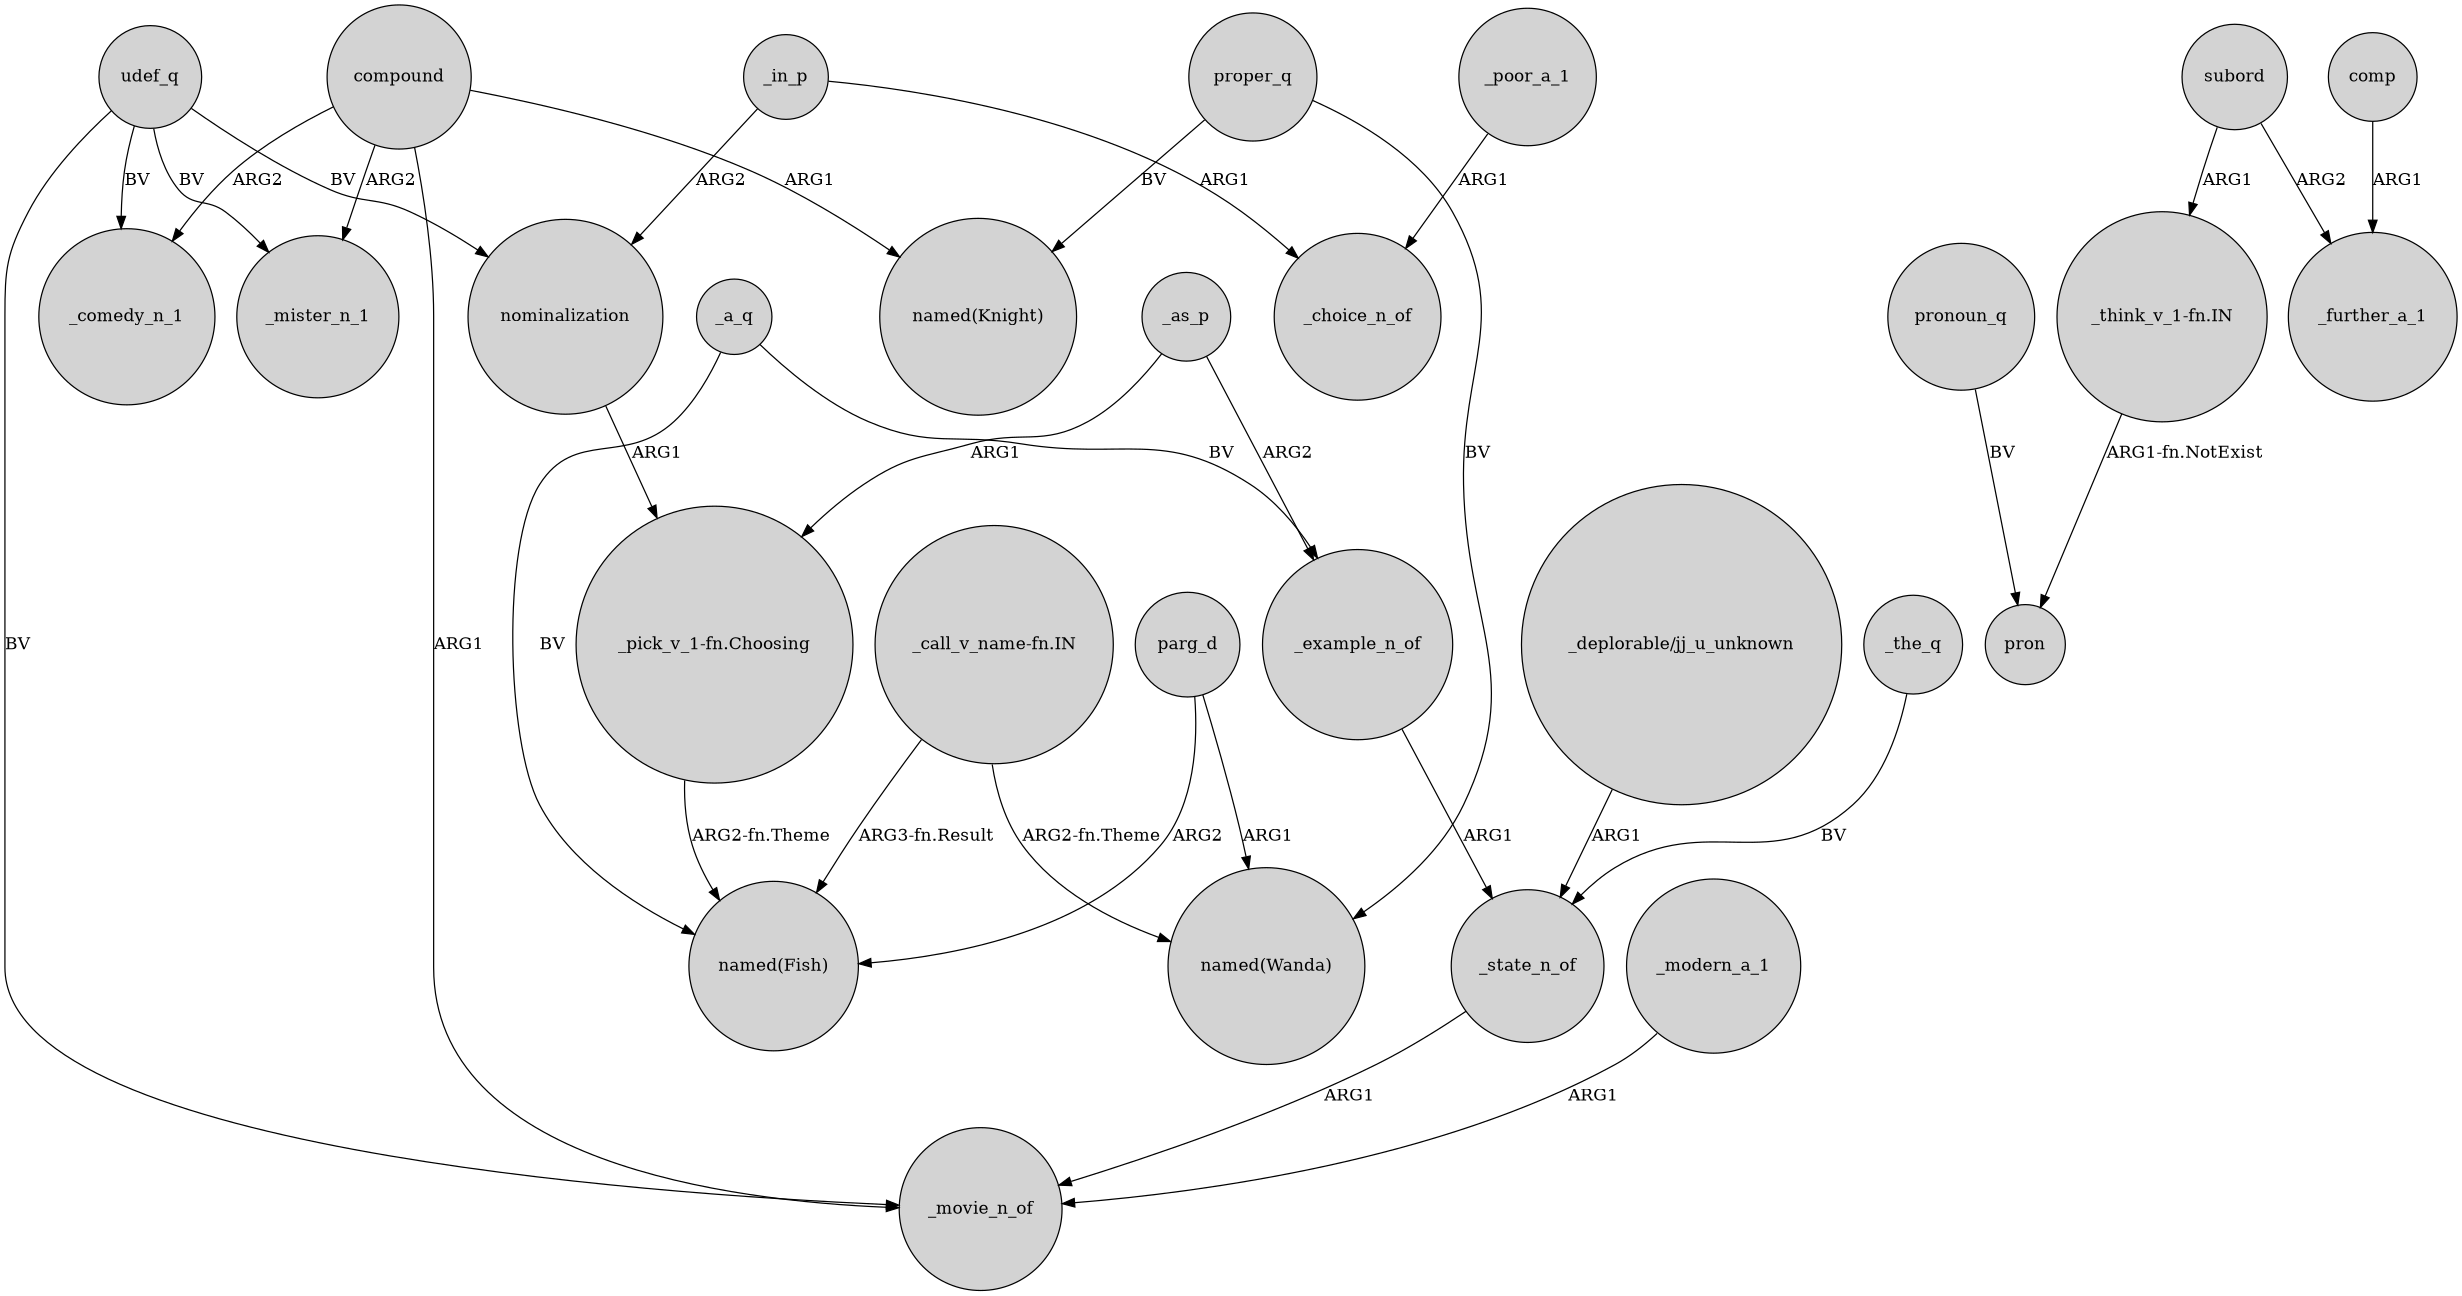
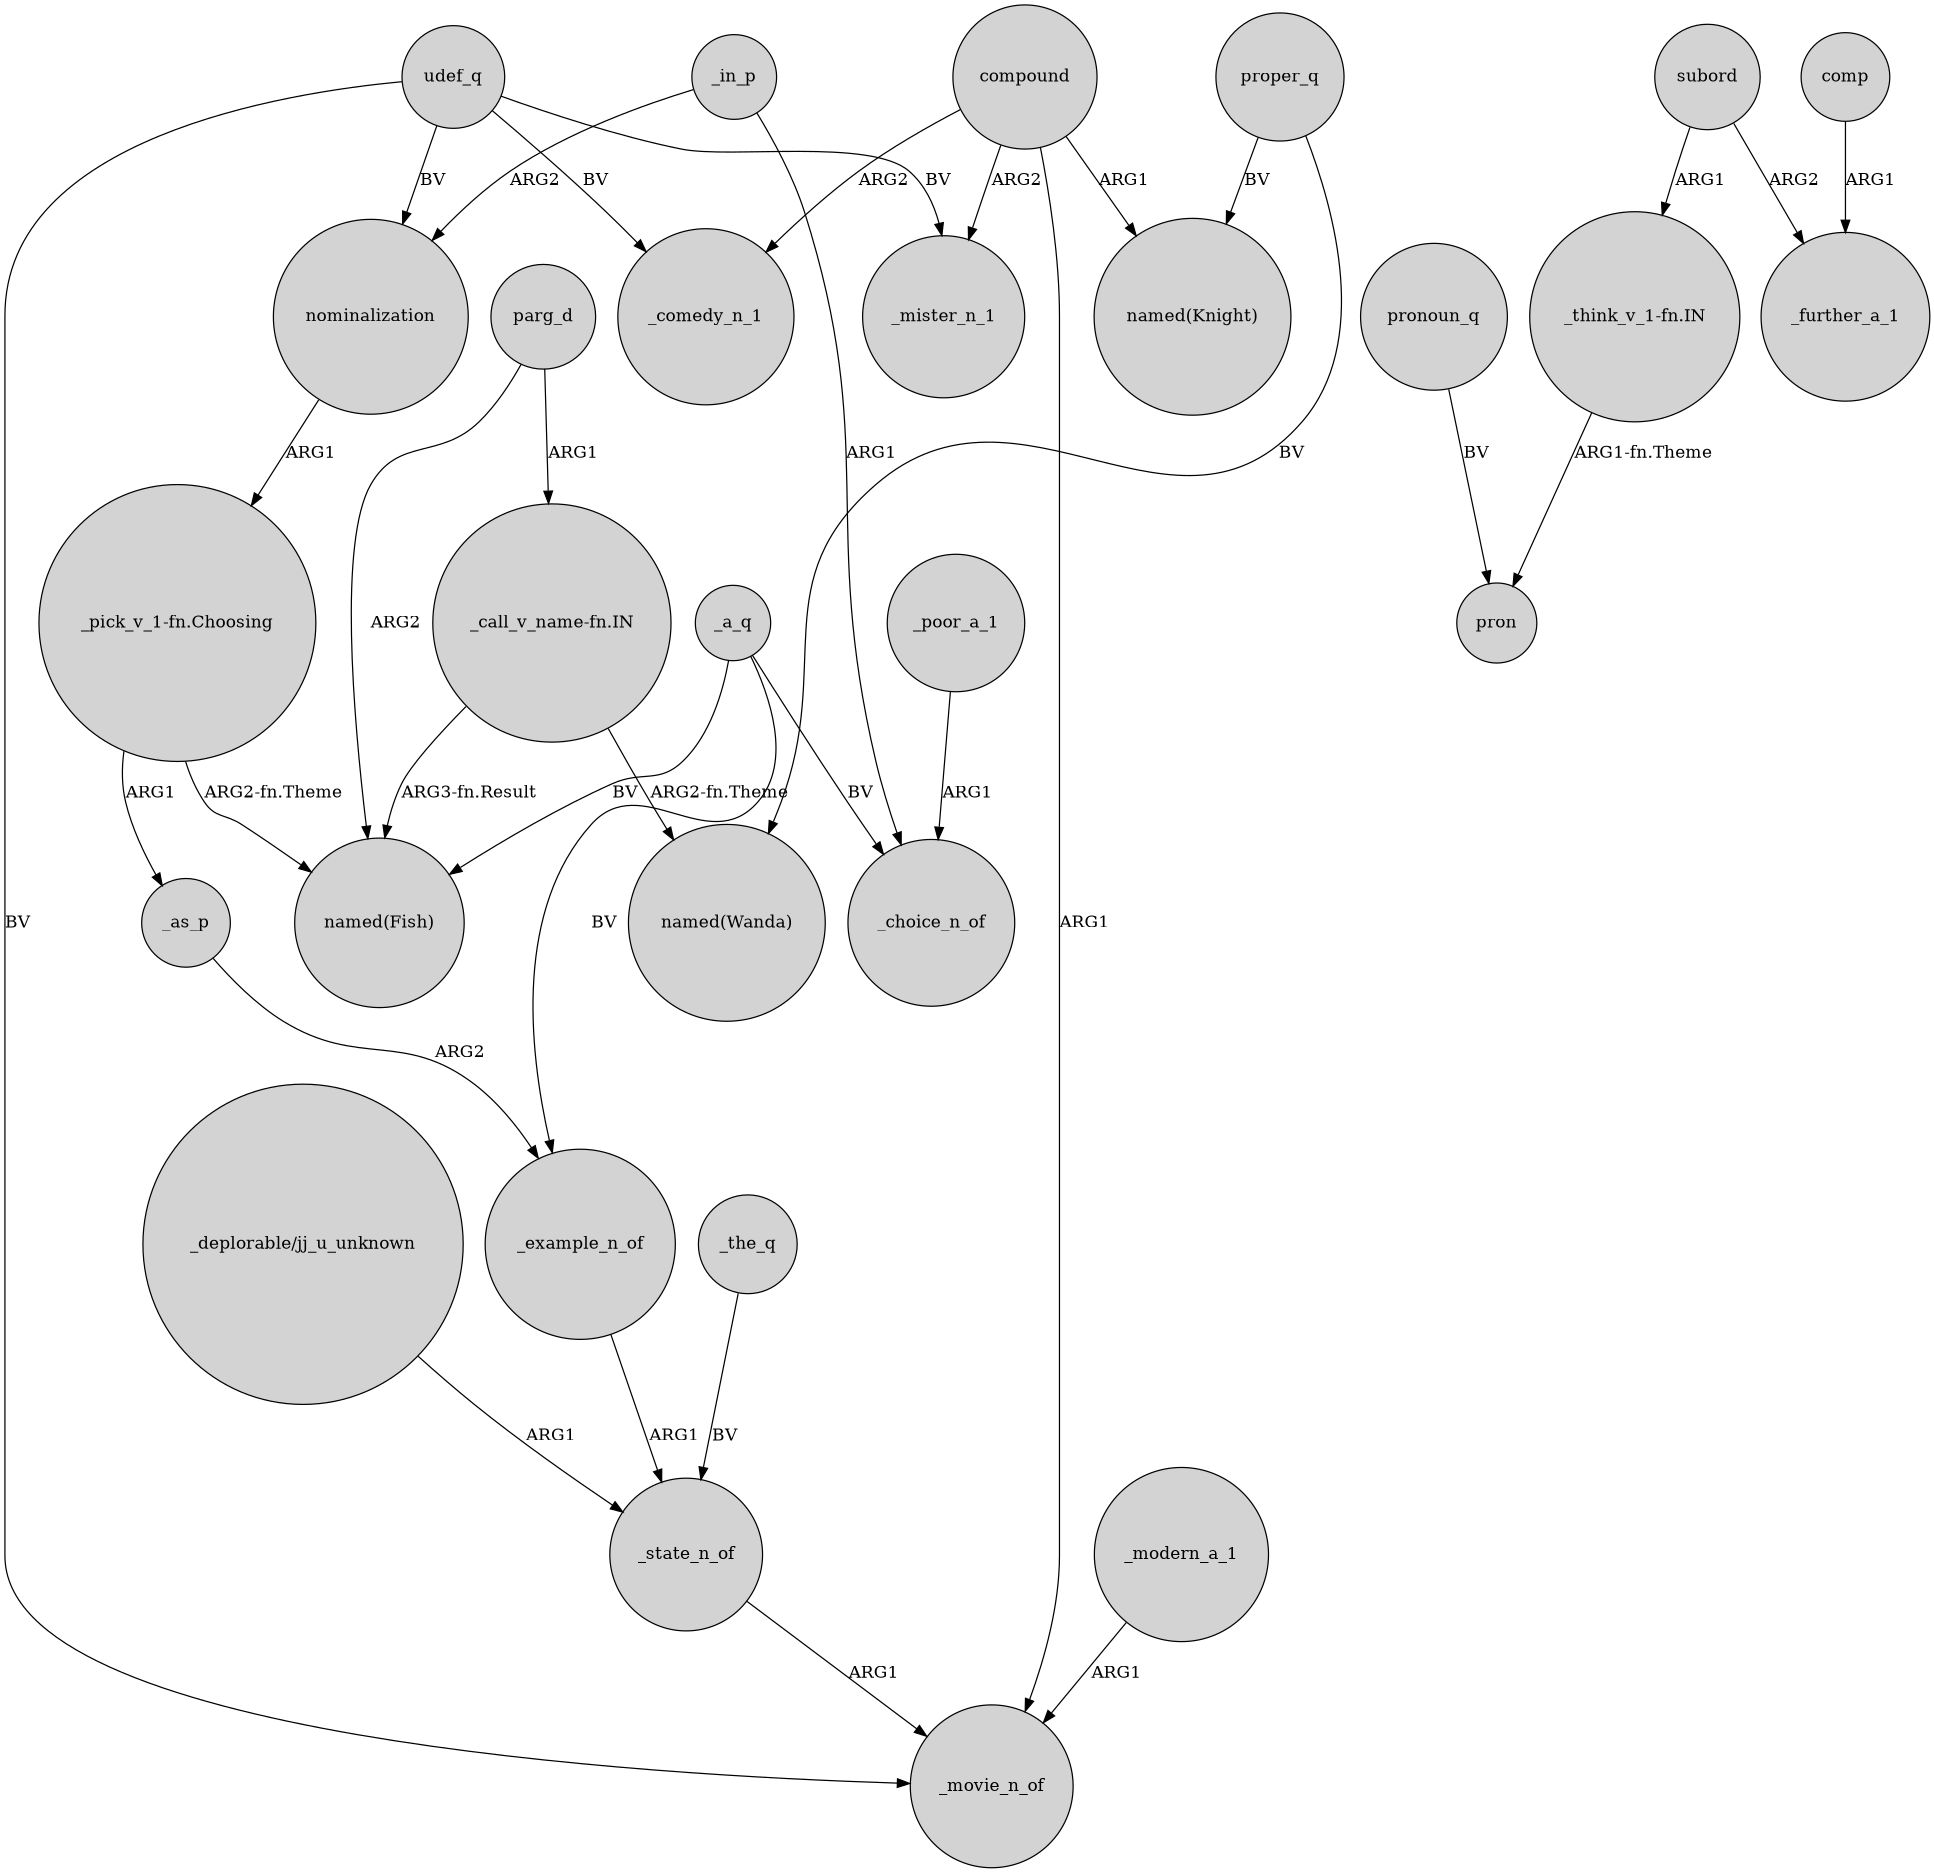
(960, 447) -> (129, 816)
(2185, 453) -> (1643, 453)
none -> (813, 750)
(1226, 775) -> (546, 430)
